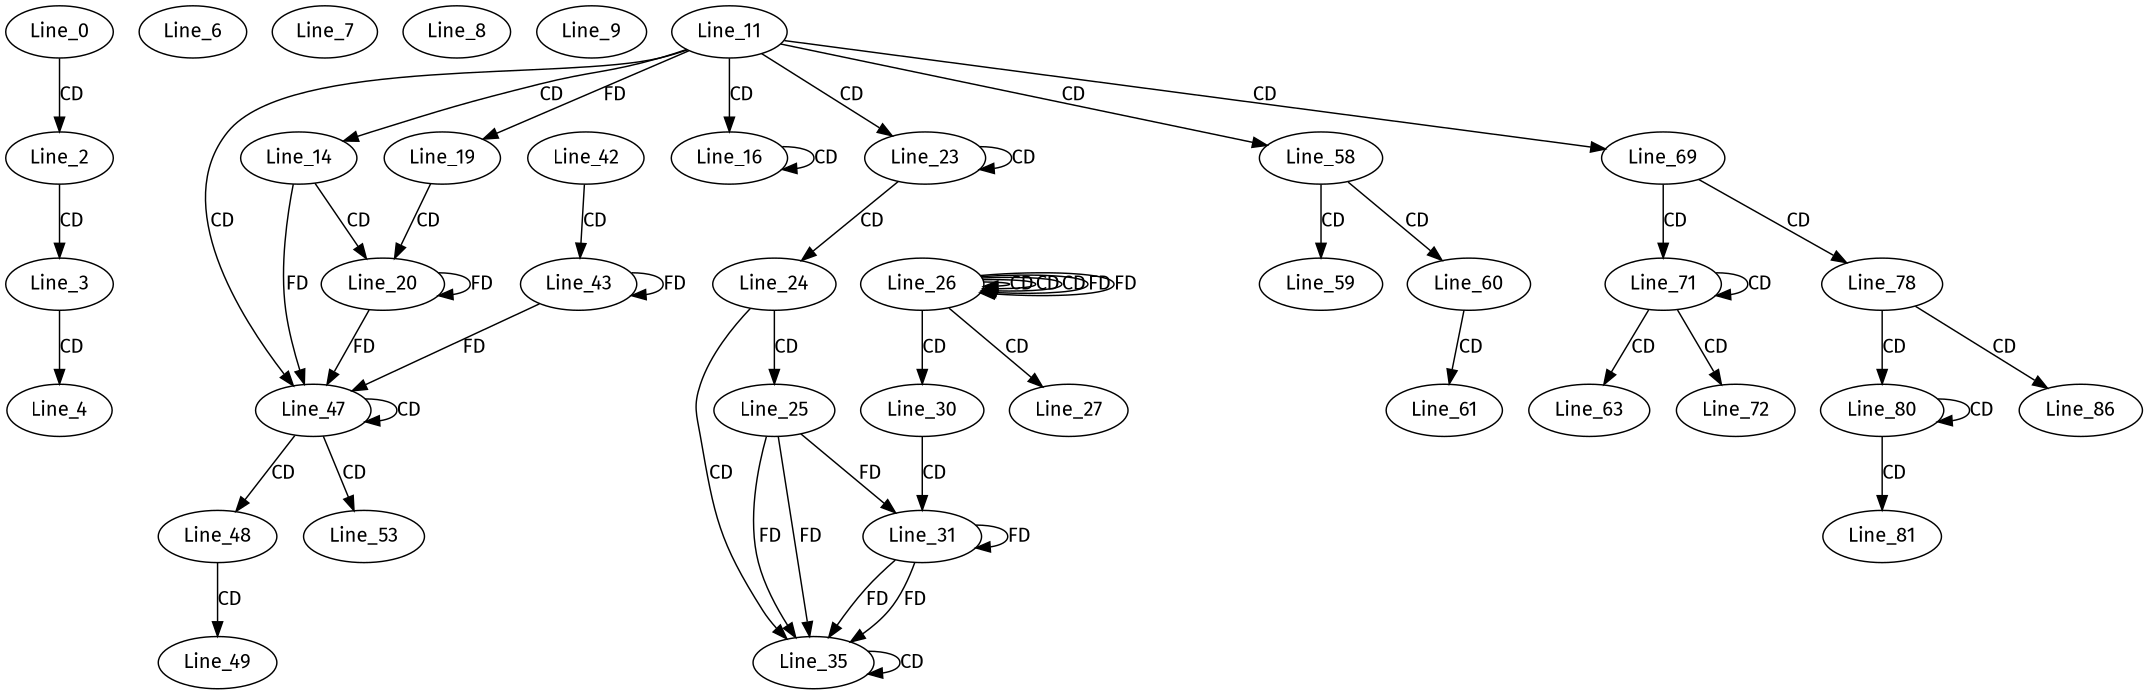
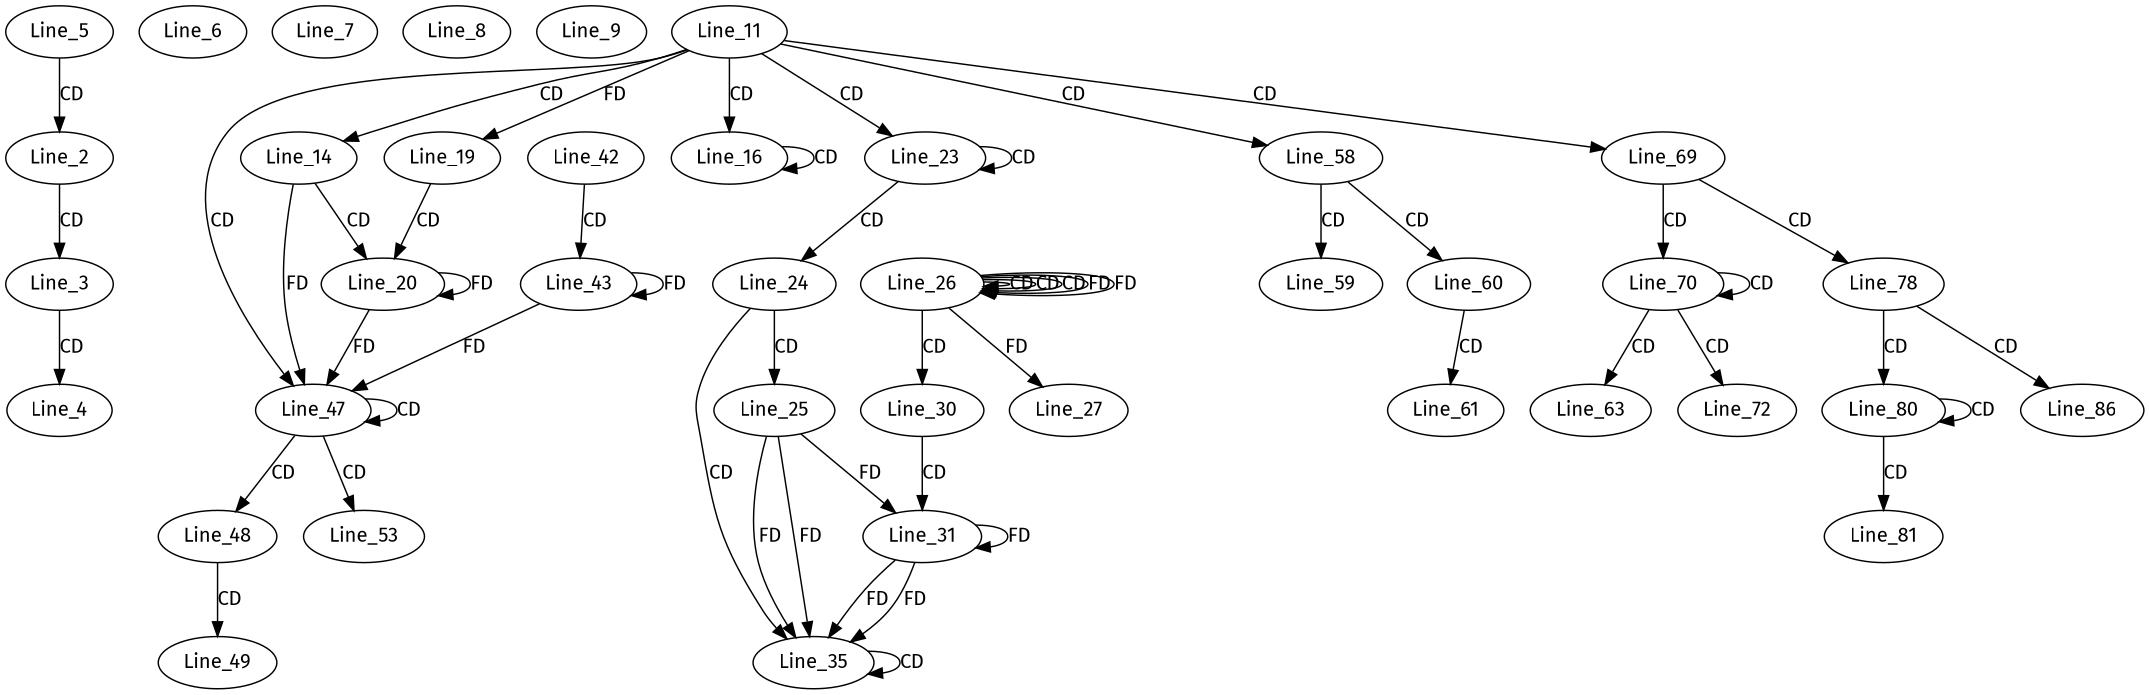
(60, 32) -> (60, 32)
(1663, 284) -> (1663, 284)
(1017, 347) -> (1017, 347)
